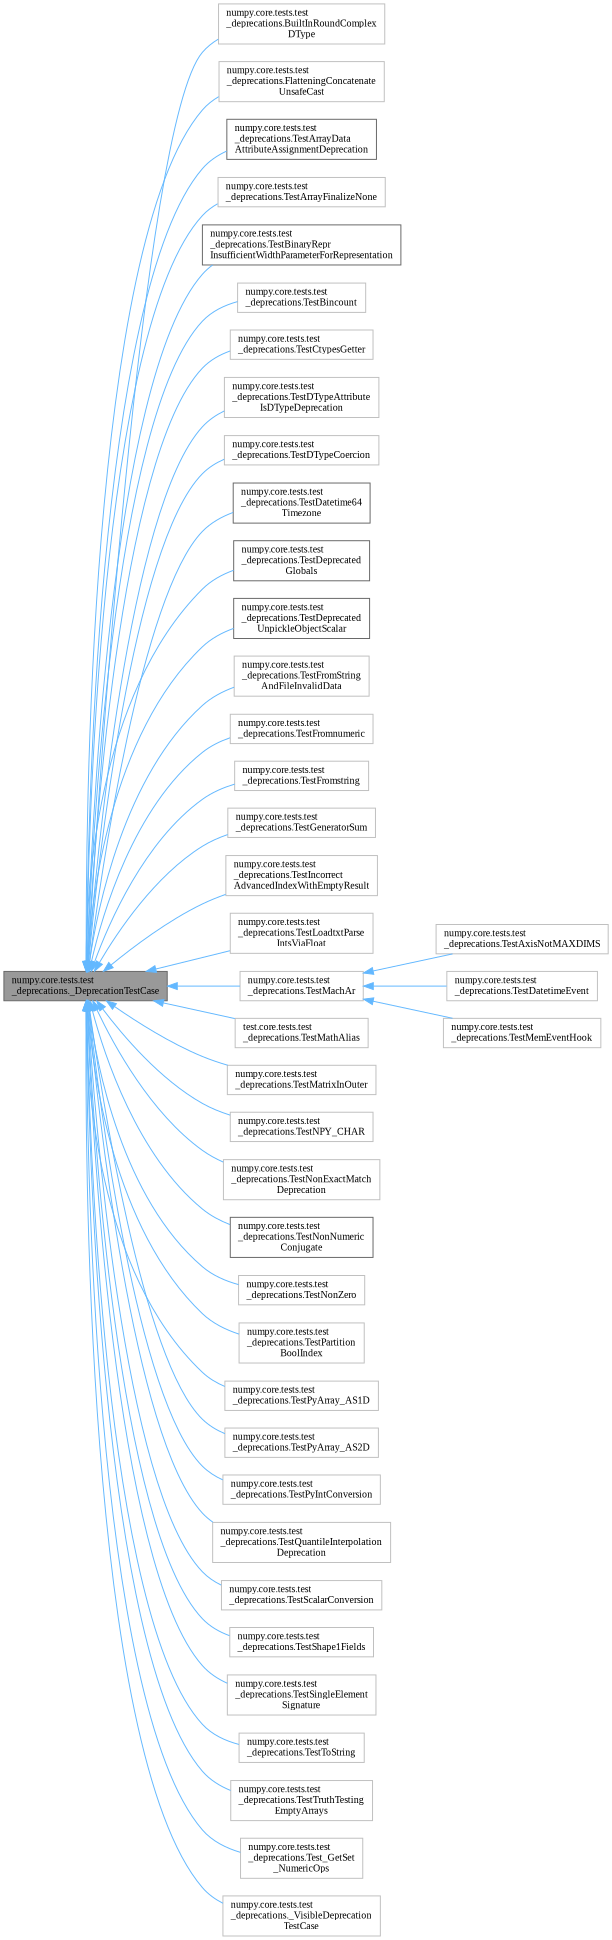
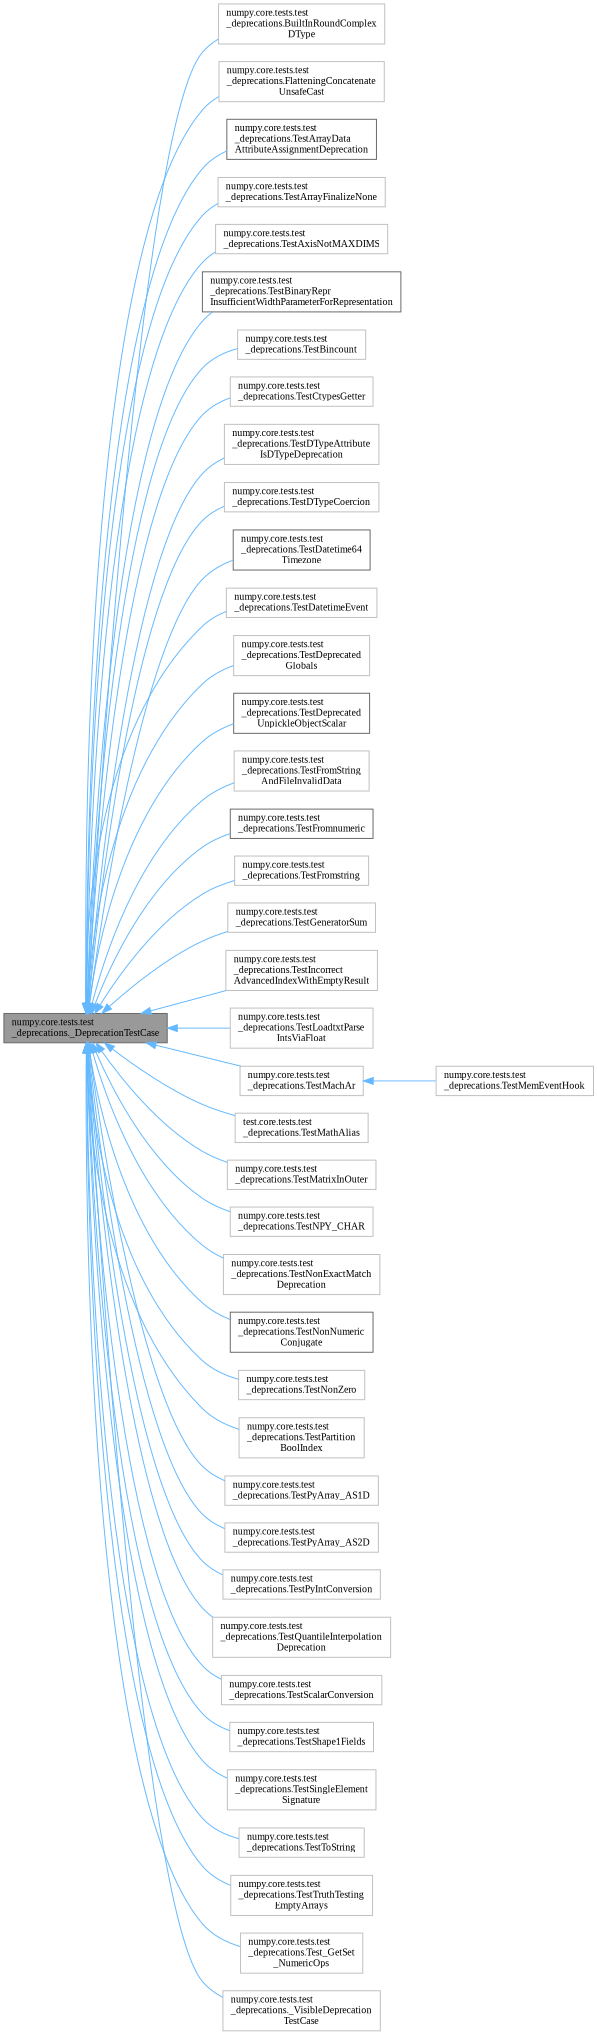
(302, 561) -> (302, 656)
(302, 729) -> (302, 824)
(413, 962) -> (108, 617)
(410, 986) -> (134, 728)
